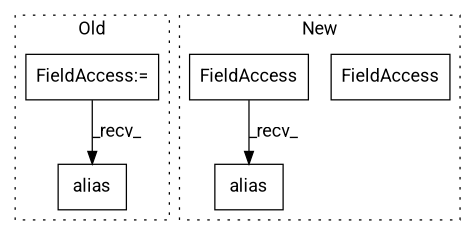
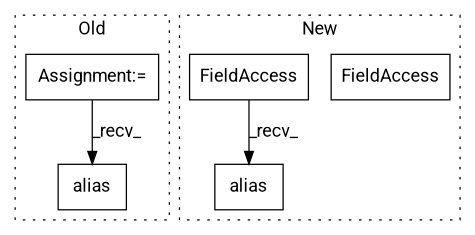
(92, 77) -> (92, 77)
